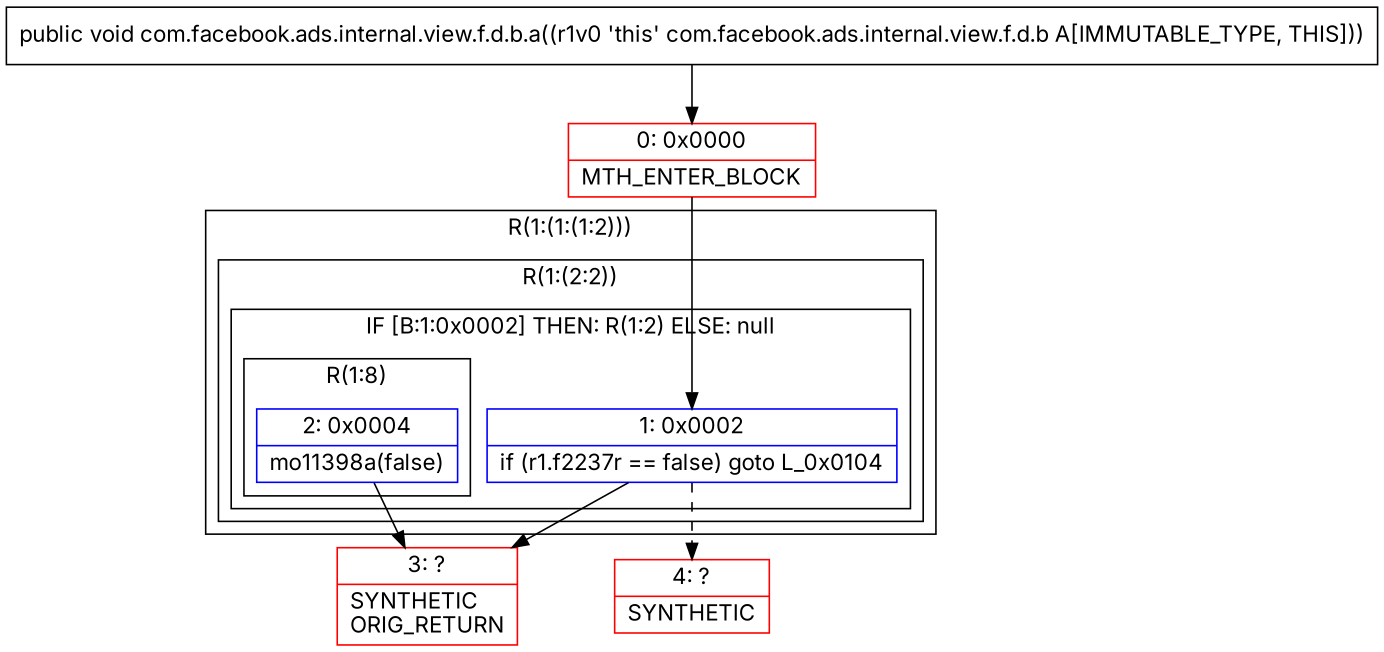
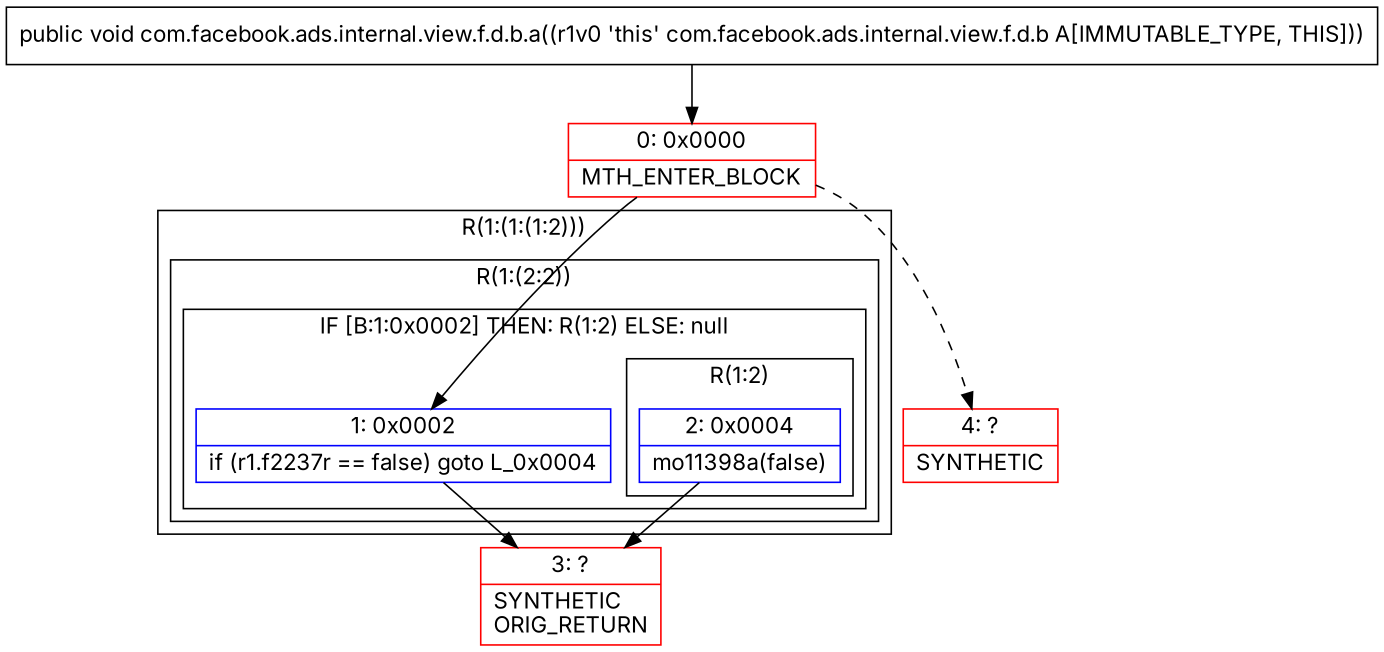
(357, 377) -> (740, 377)
(692, 463) -> (403, 463)
(692, 498) -> (913, 273)
